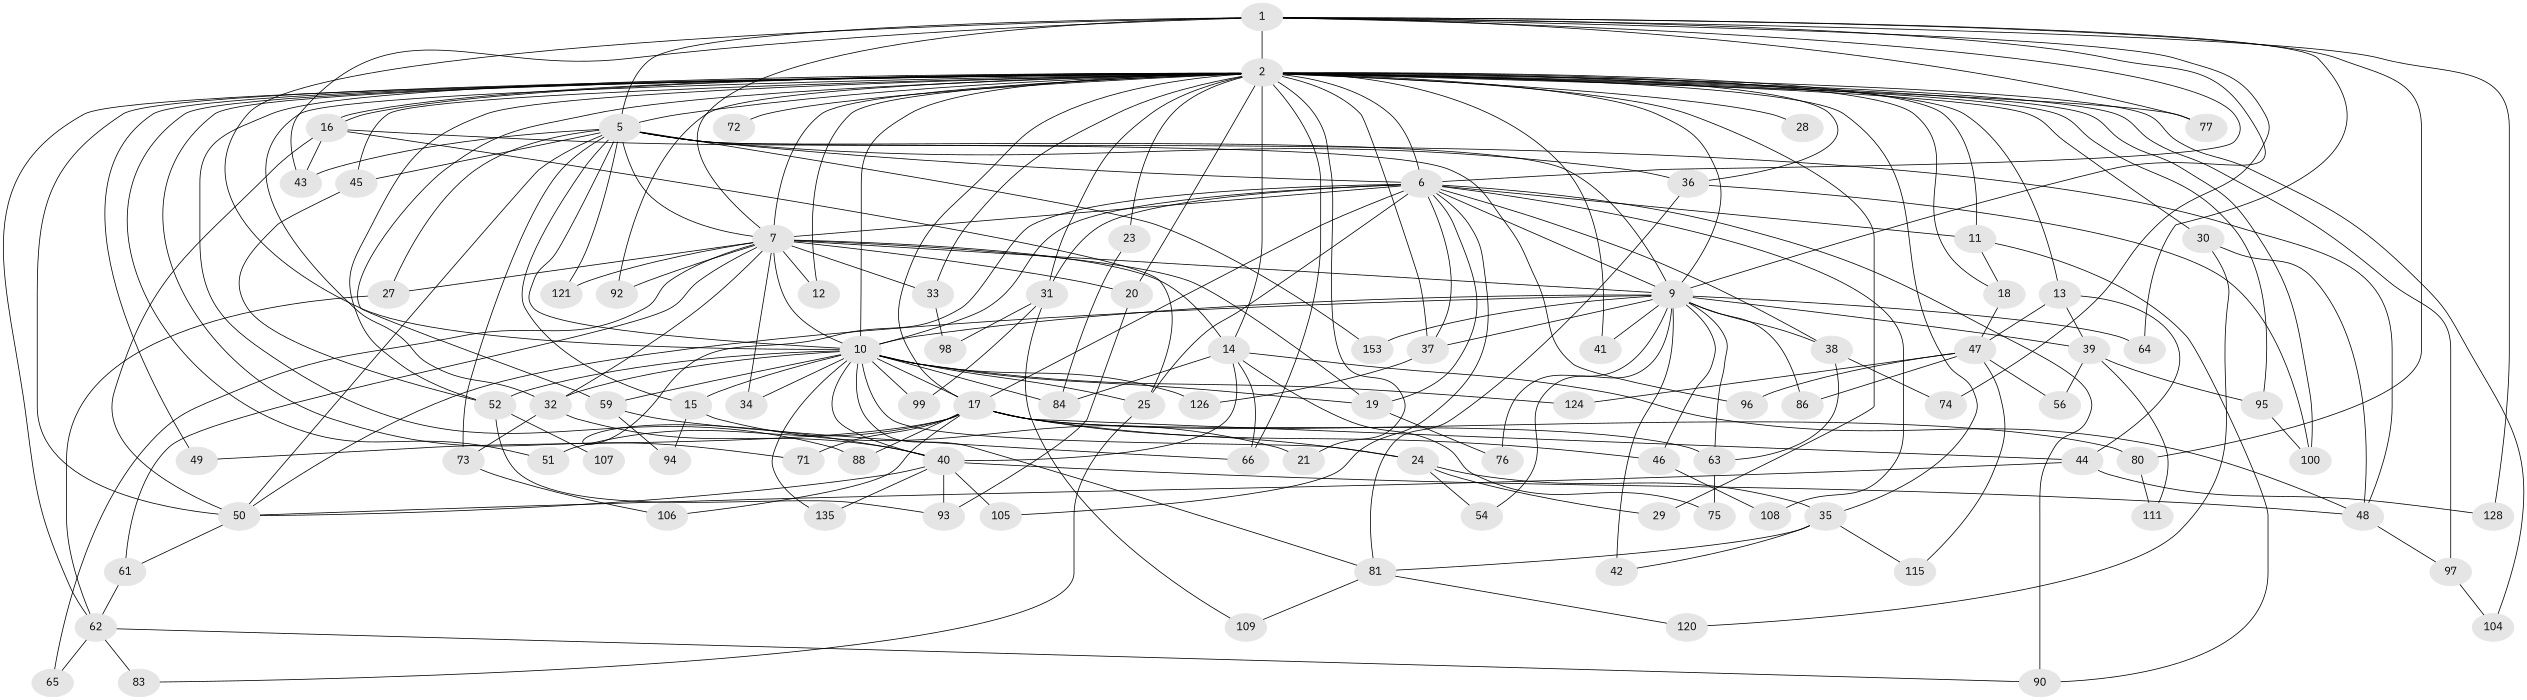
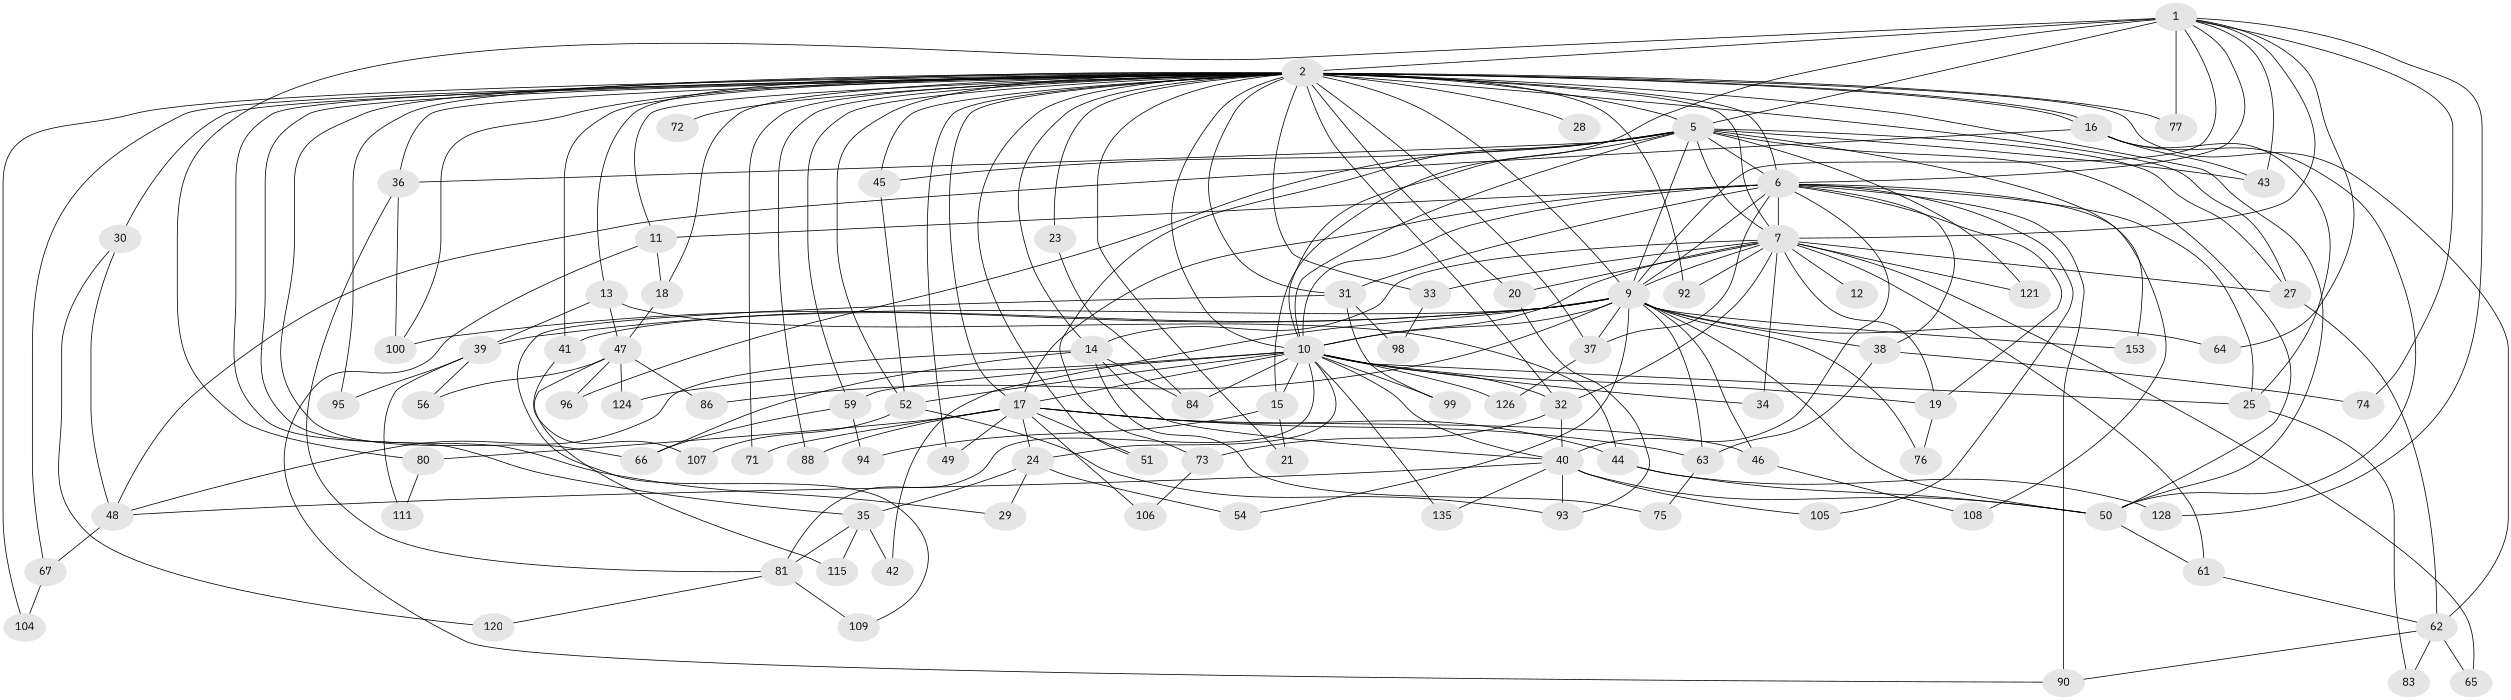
(859, 110) -> (1831, 120)
(2287, 434) -> (1011, 316)
none -> (560, 437)
(2451, 572) -> (45, 572)
